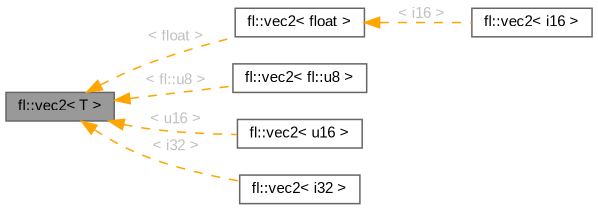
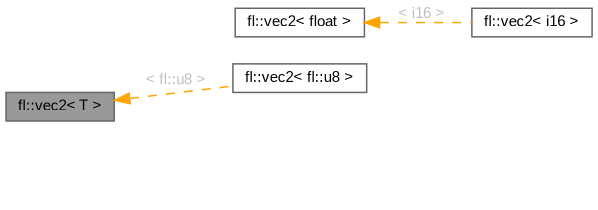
(167, 57) -> none
(300, 134) -> none
(300, 189) -> none
